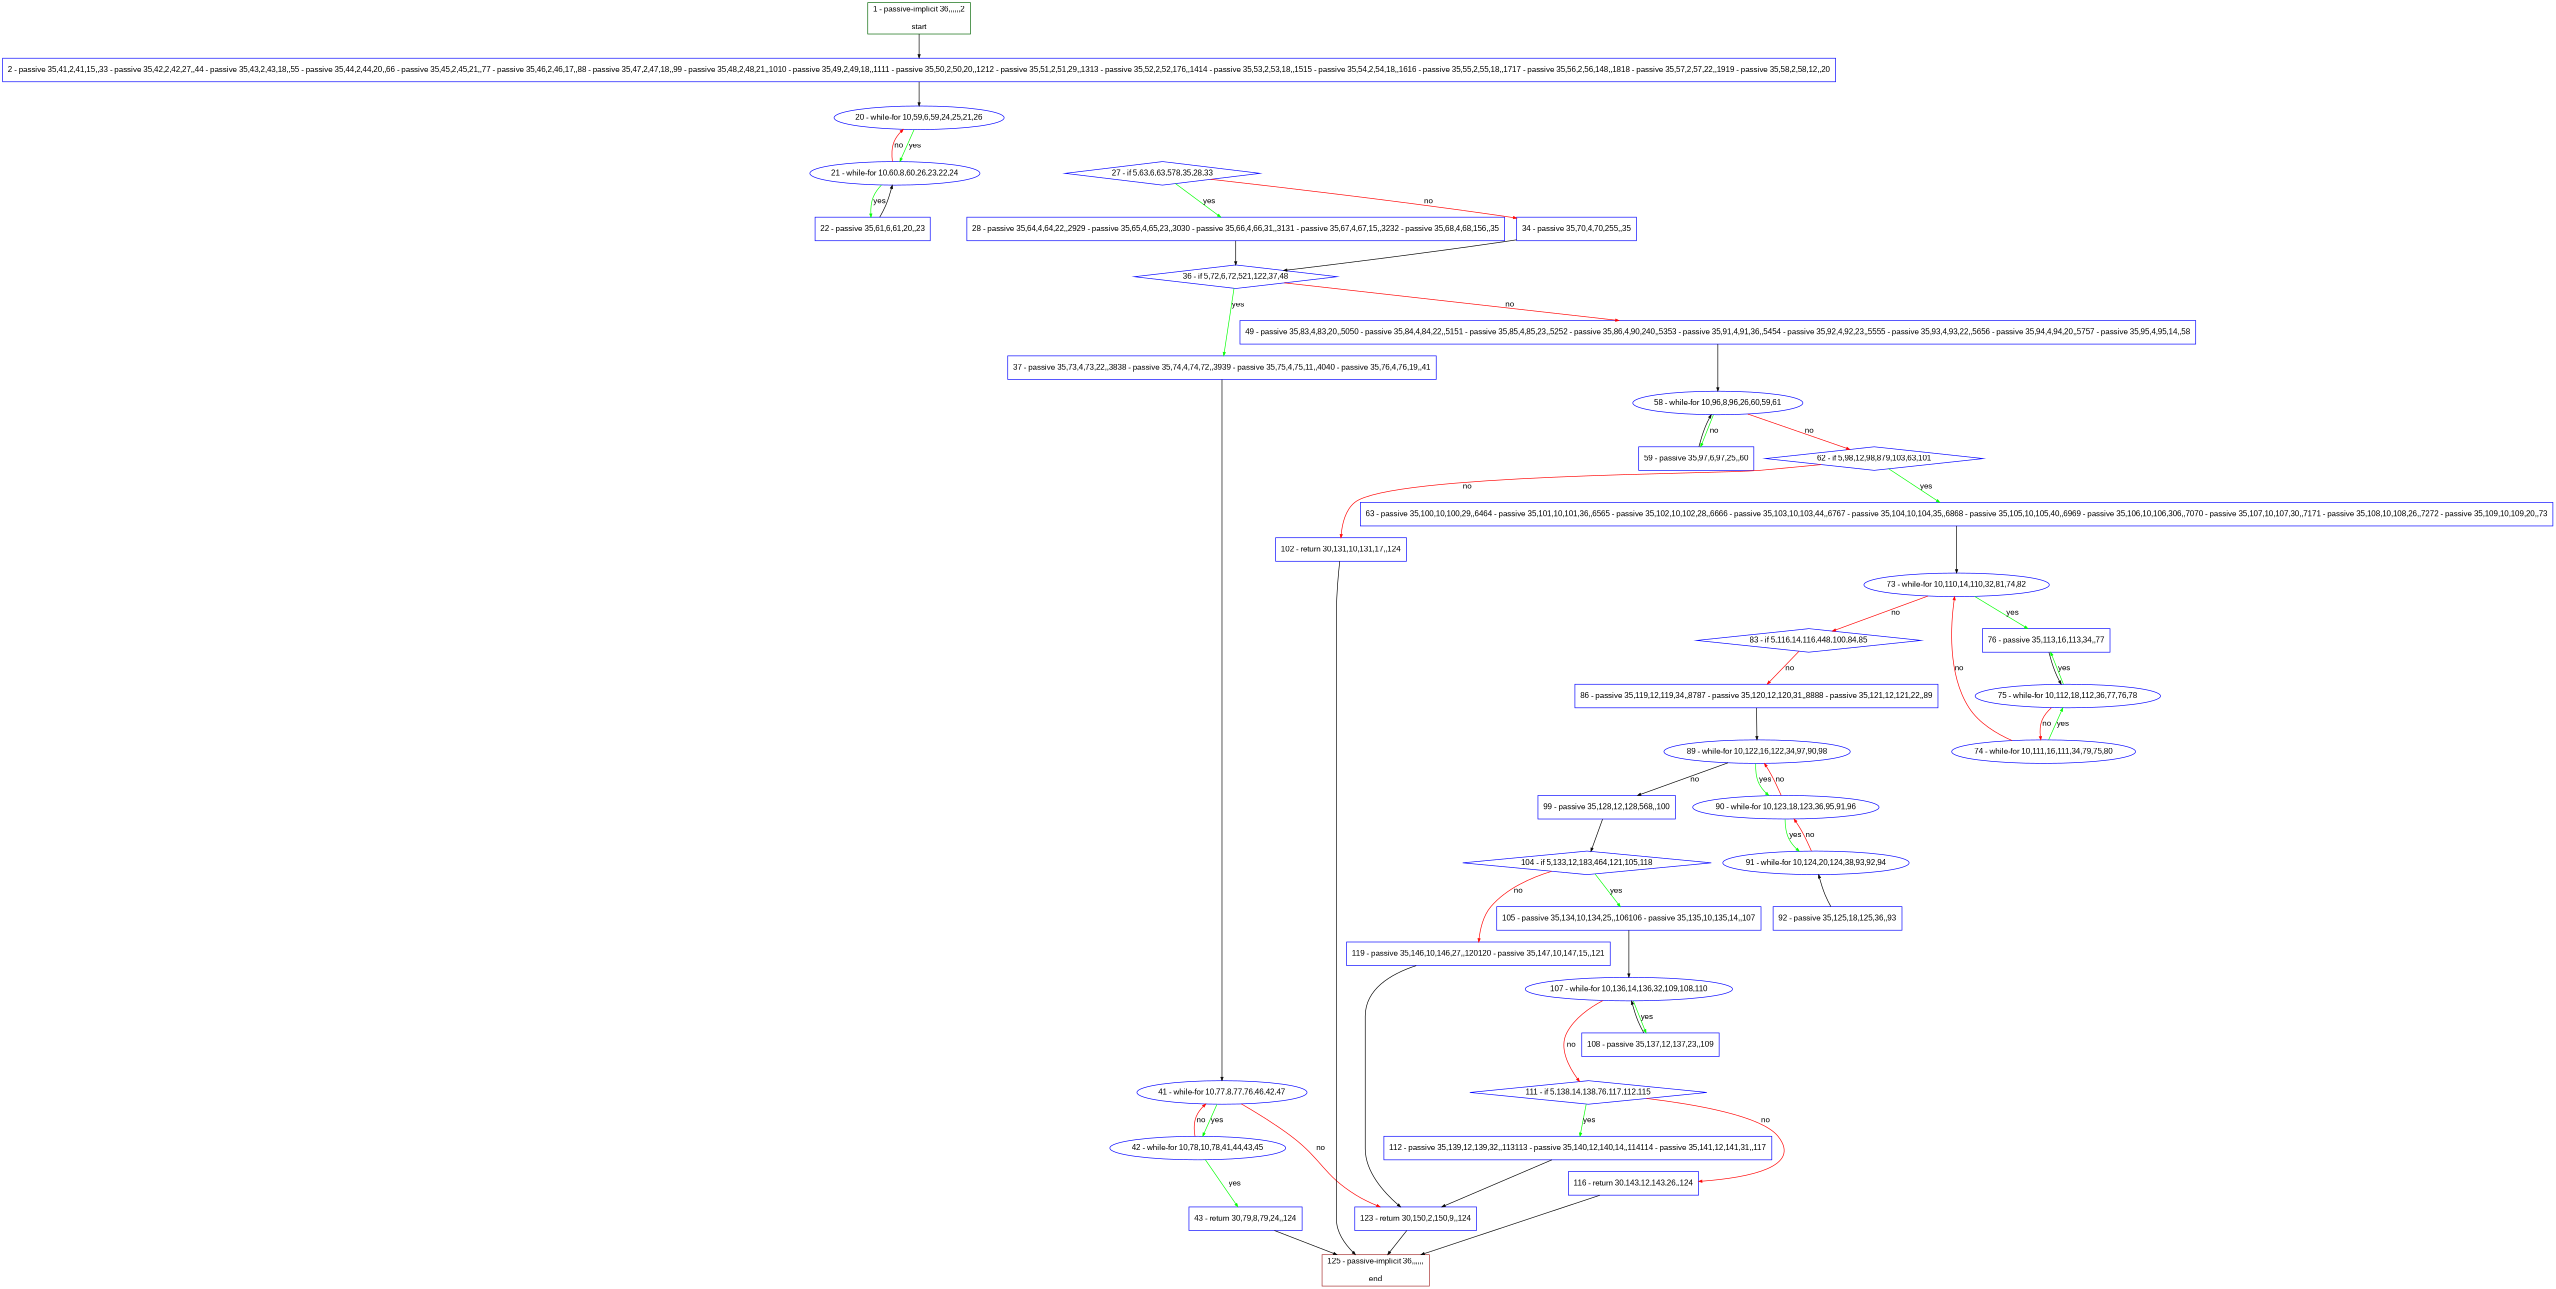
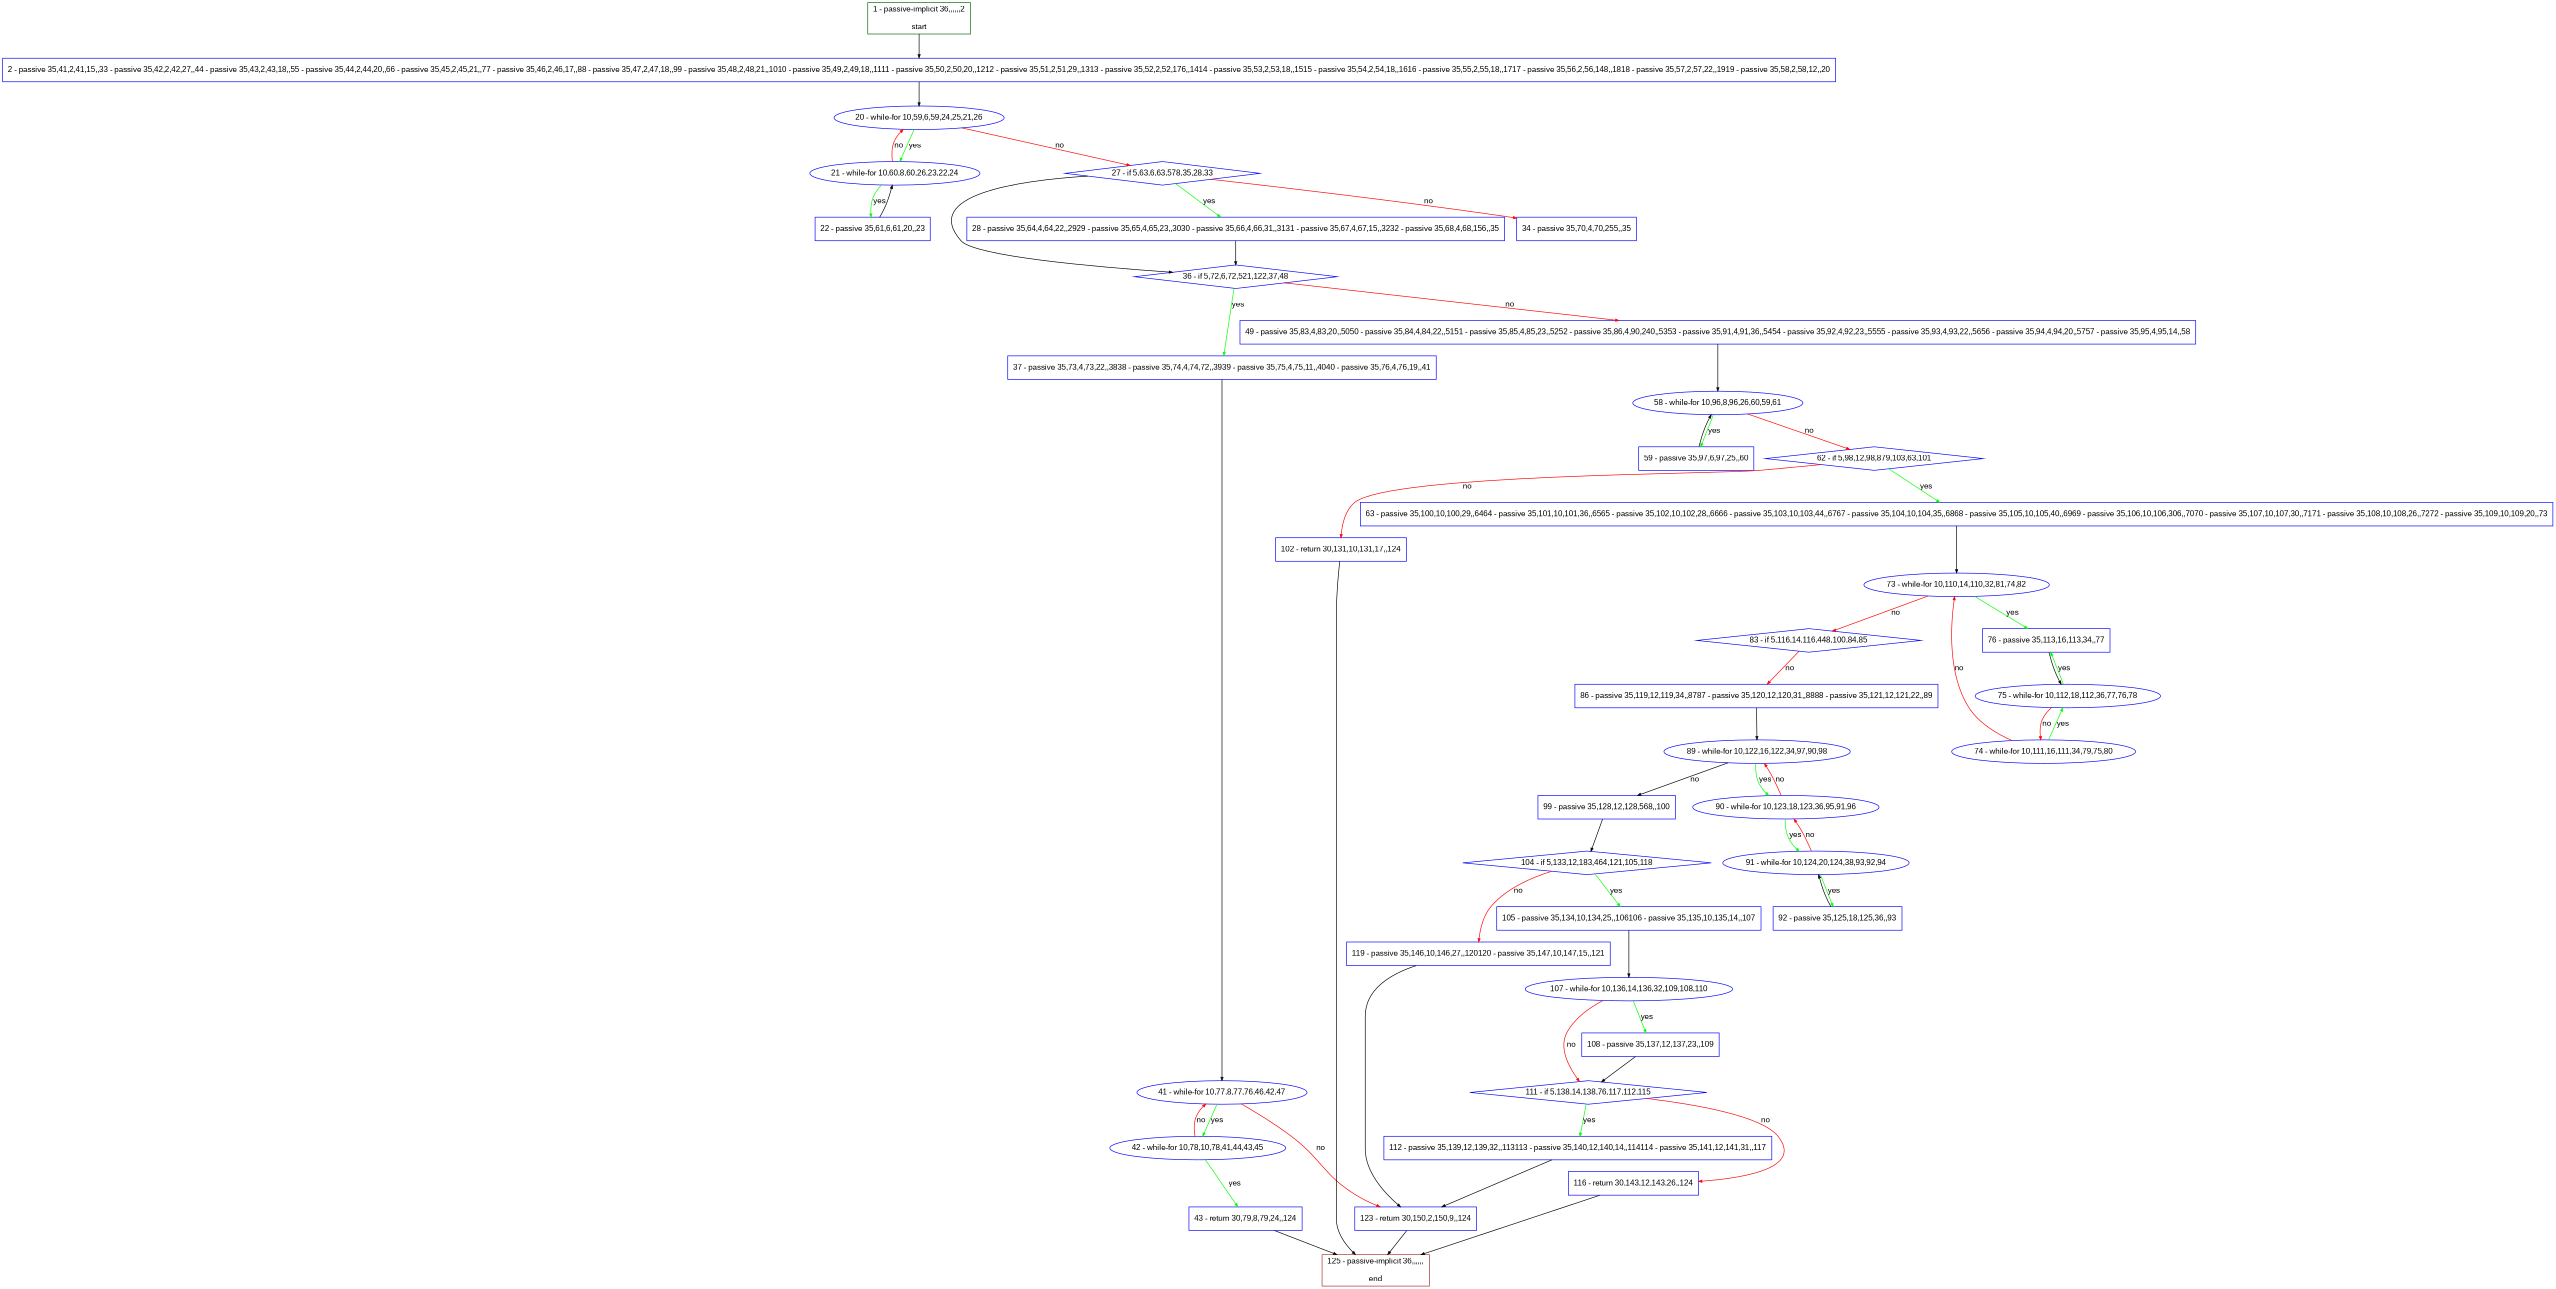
none -> (1044, 146)
(1402, 256) -> (979, 249)
(1714, 431) -> (1714, 431)
none -> (1826, 889)
(1637, 1019) -> (1620, 1068)
